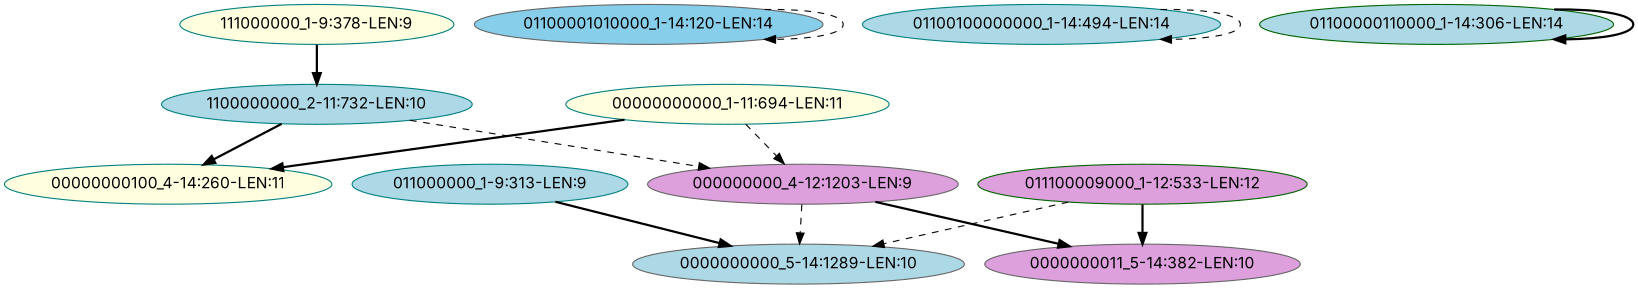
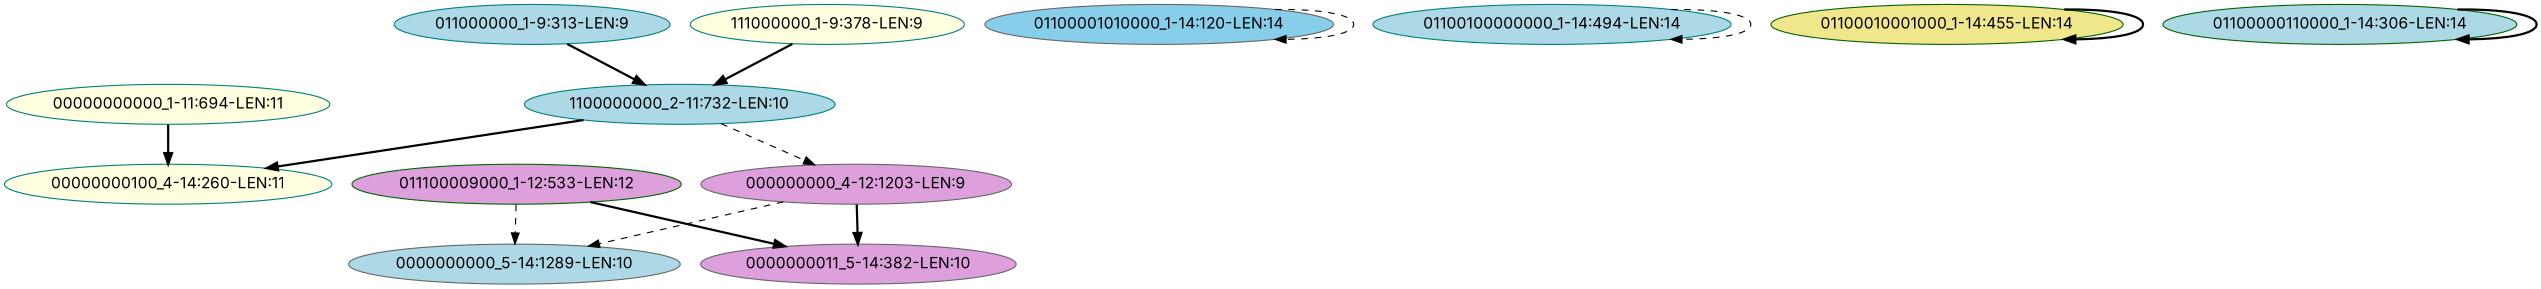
none -> (1947, 24)
(761, 140) -> none
(637, 222) -> (601, 62)
